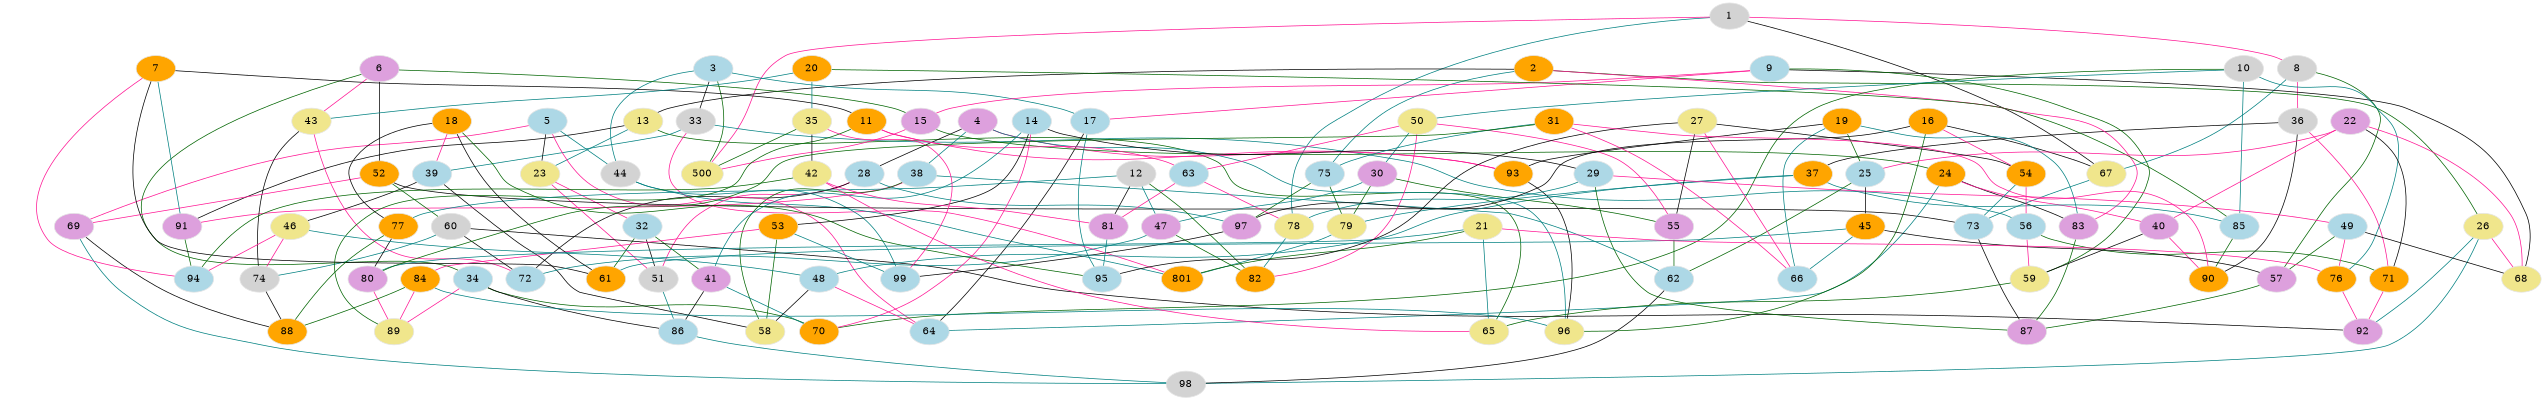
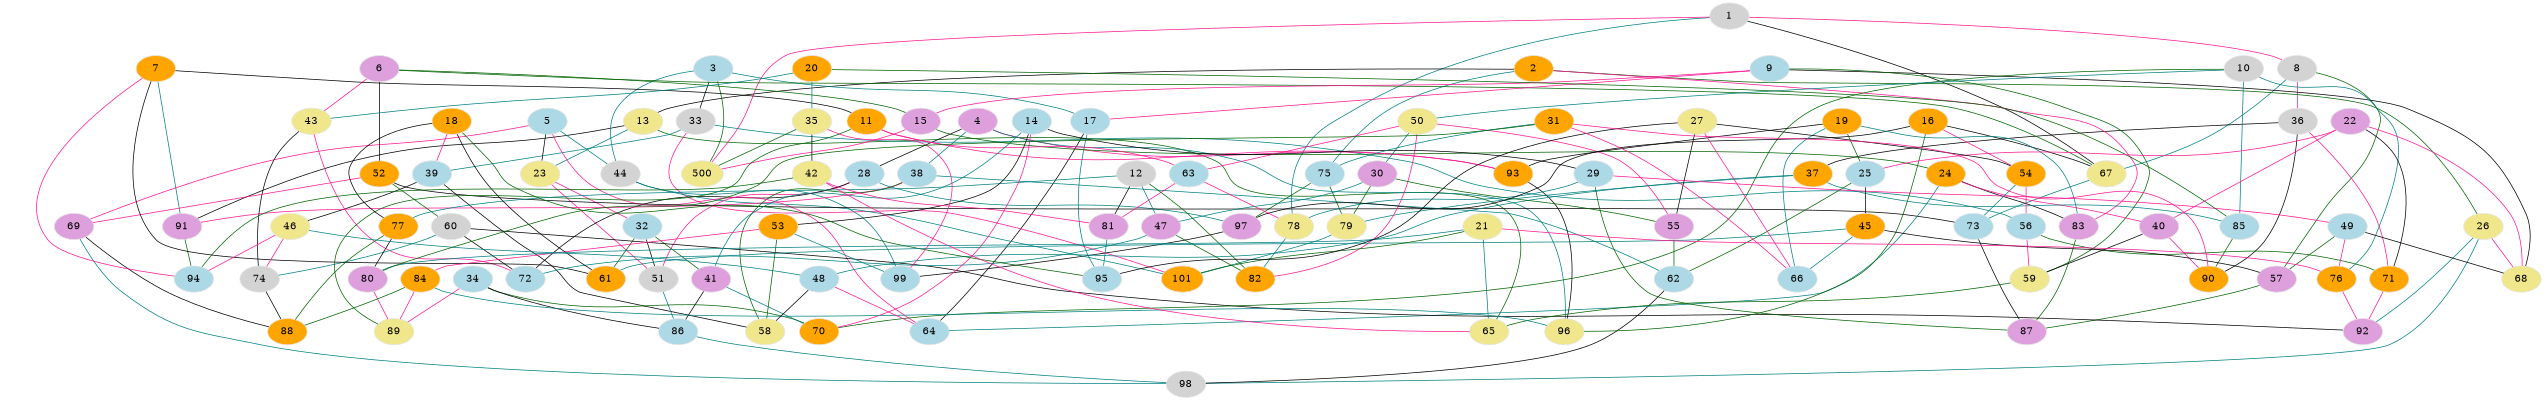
(200, 259) -> (1166, 85)
(1182, 279) -> (1182, 279)
